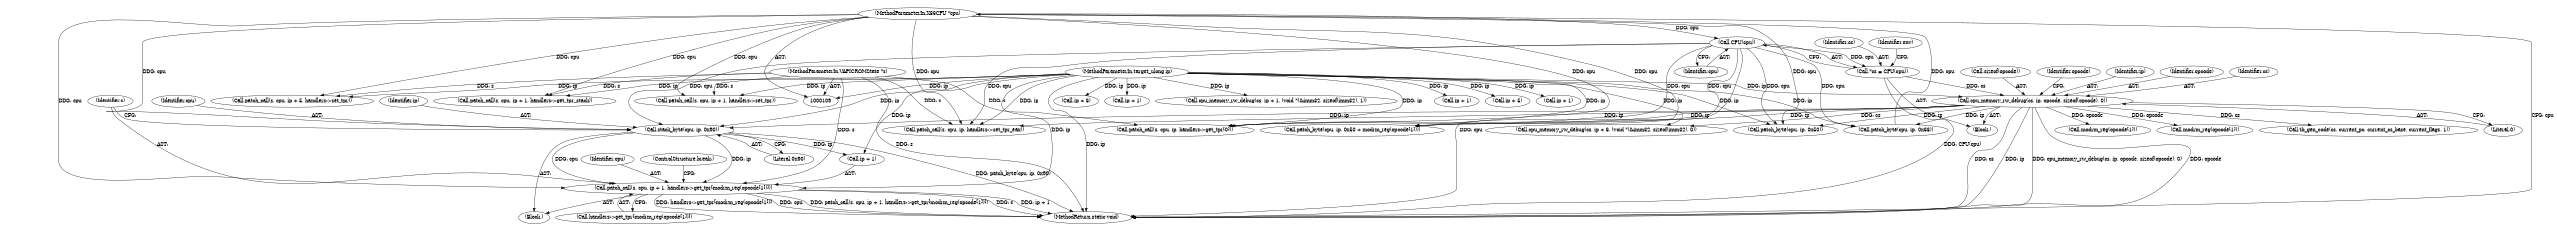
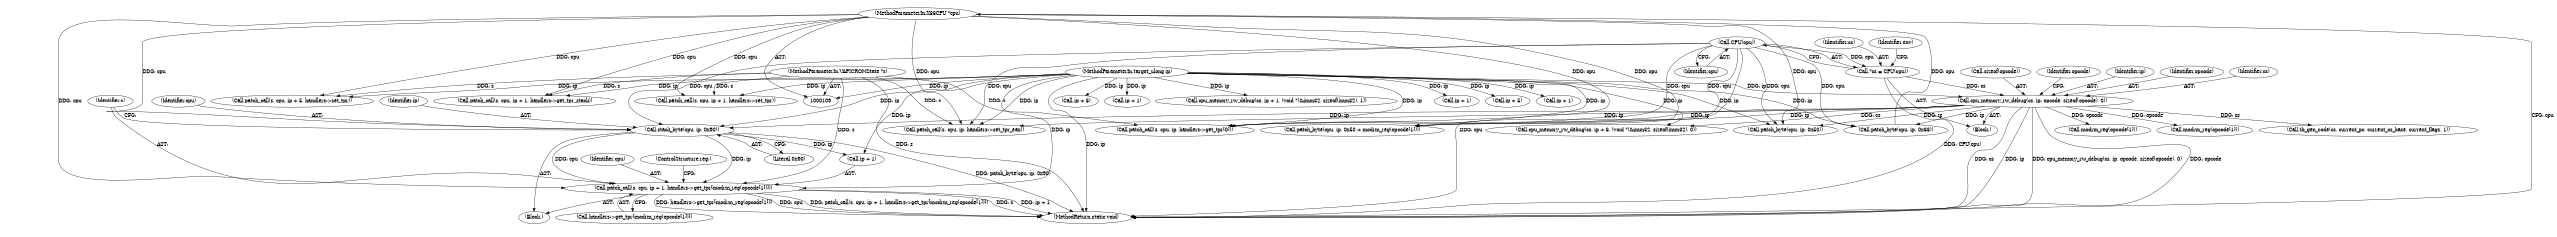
(1346, 16) -> none
(2503, 130) -> none
(684, 159) -> (684, 159)
